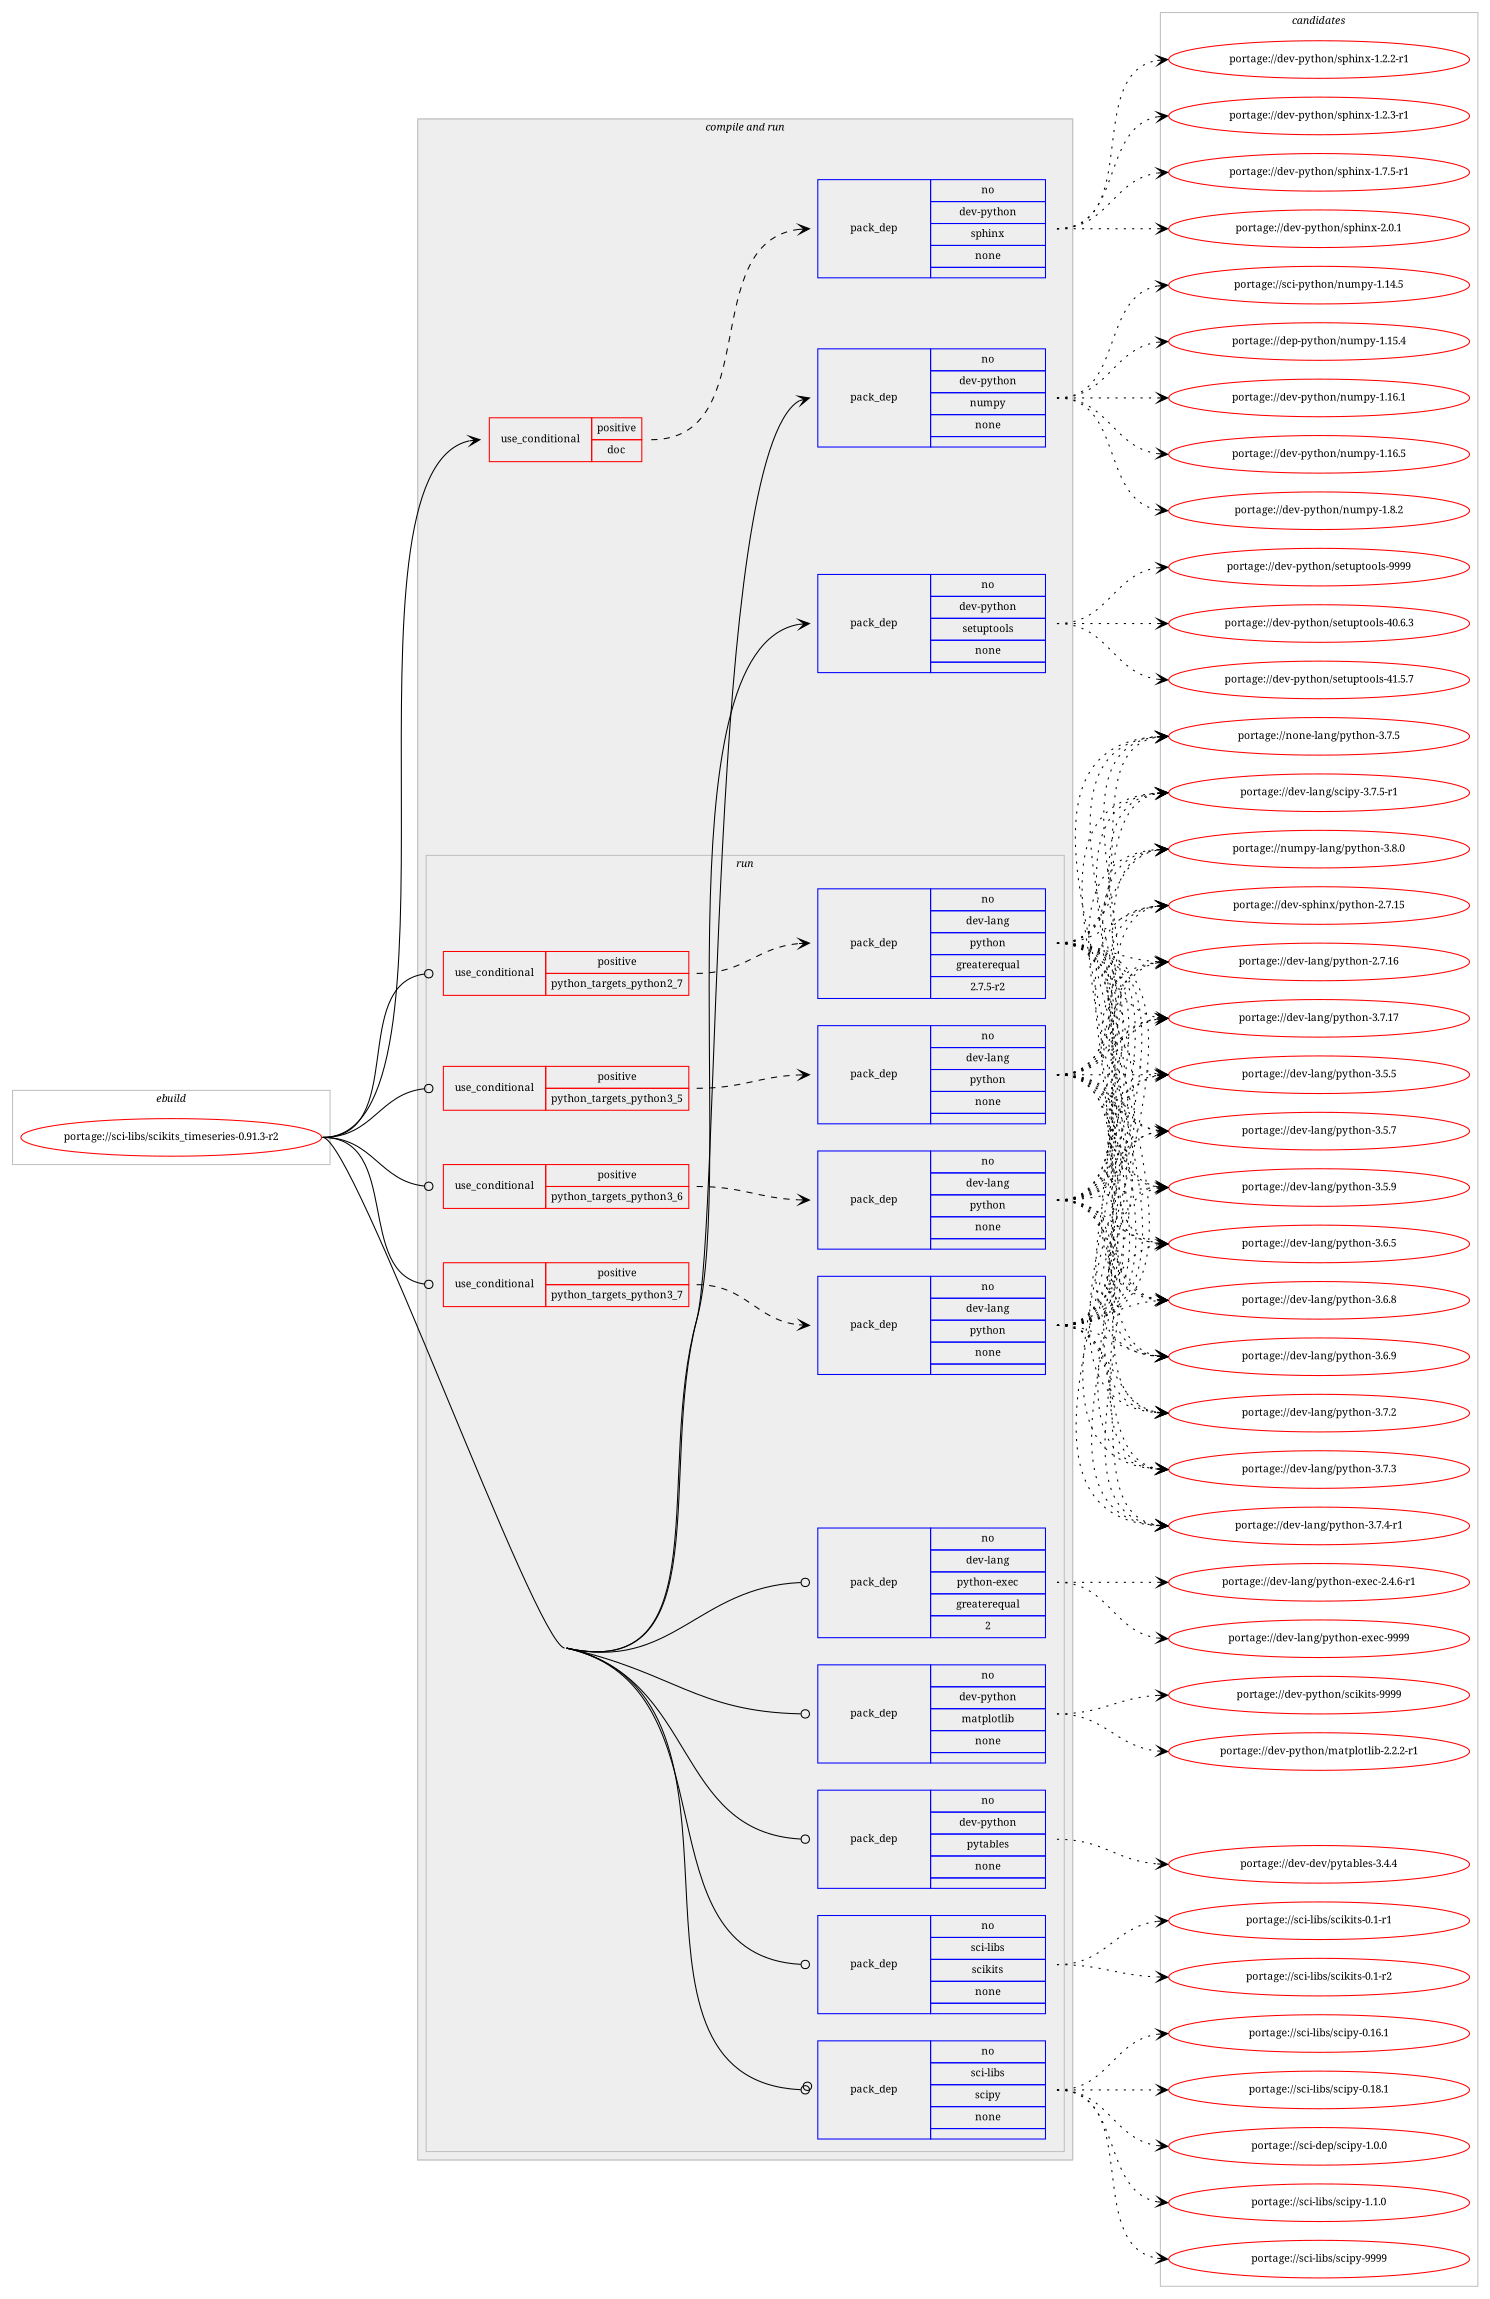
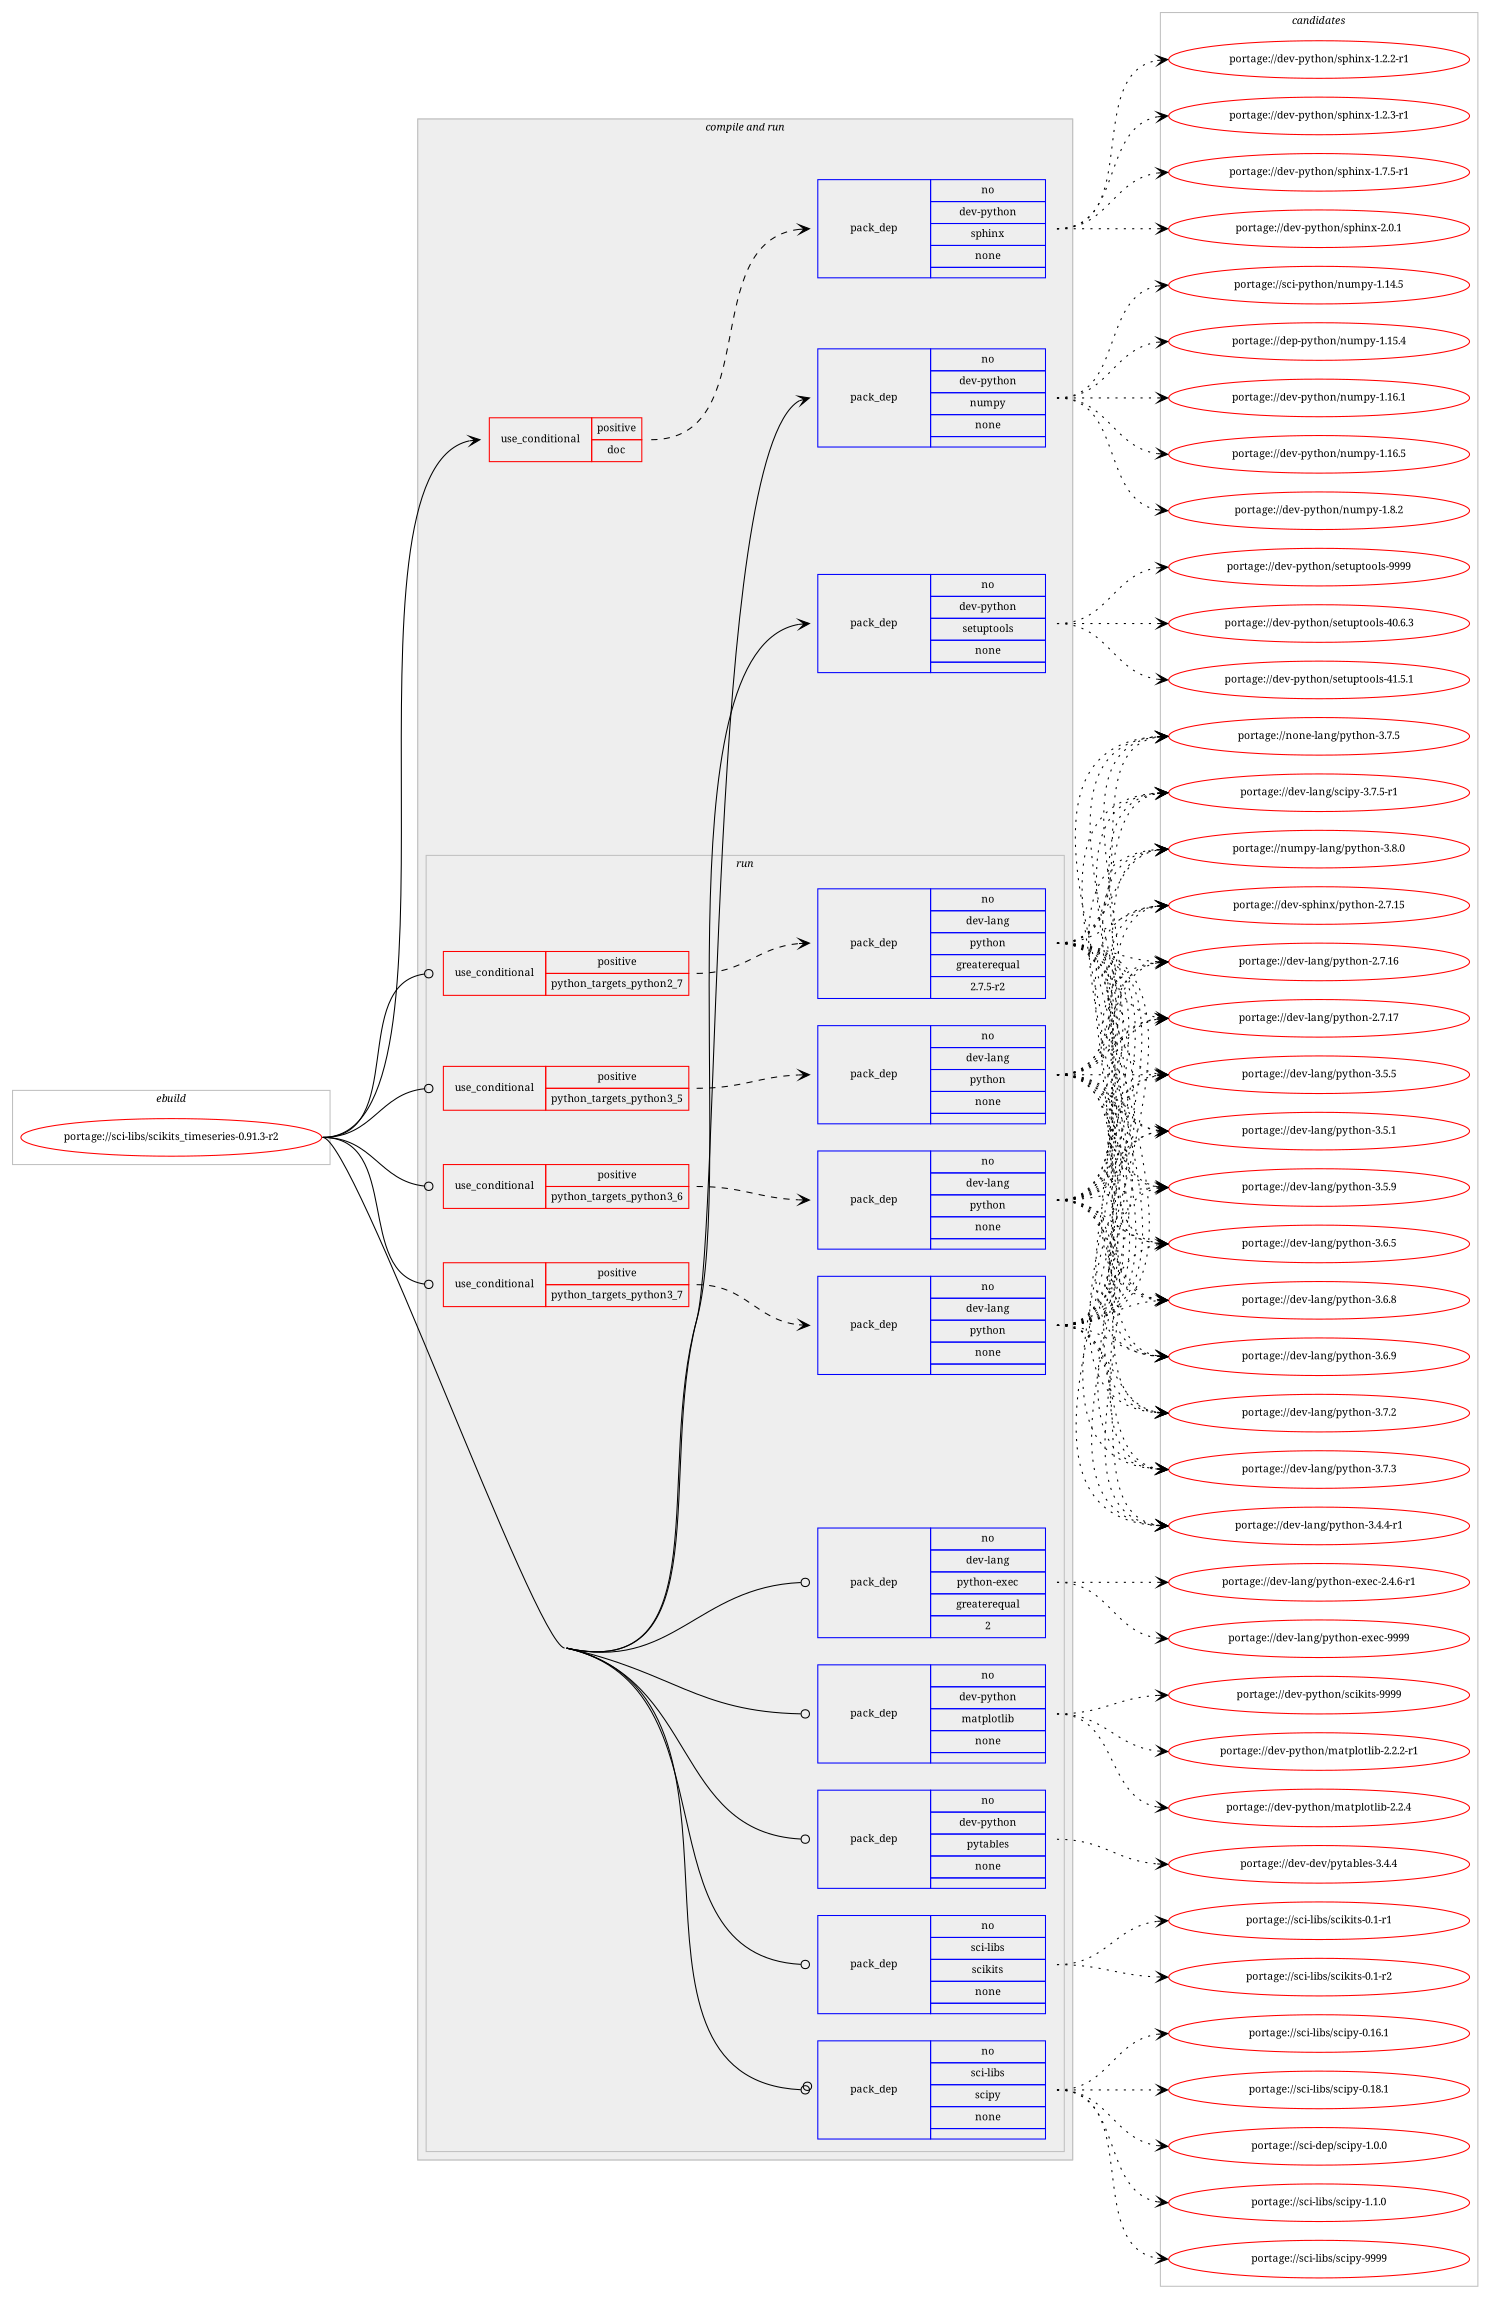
(1319, 680) -> (1319, 680)
(1319, 1018) -> (1319, 1018)
(1319, 1131) -> (1319, 1131)
(1319, 1526) -> (1319, 1526)
none -> (1319, 1808)
